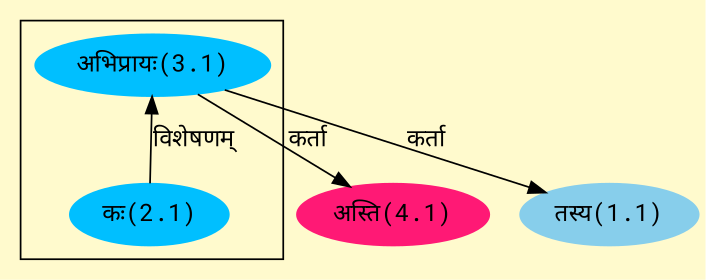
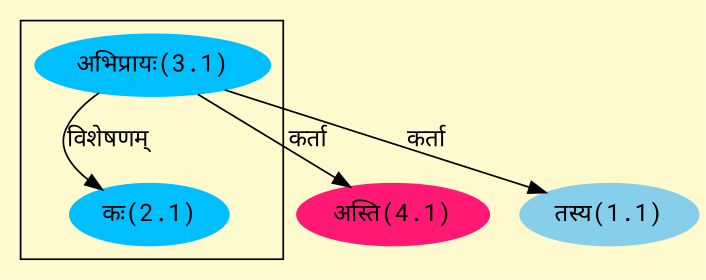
(151, 149) -> (64, 134)
